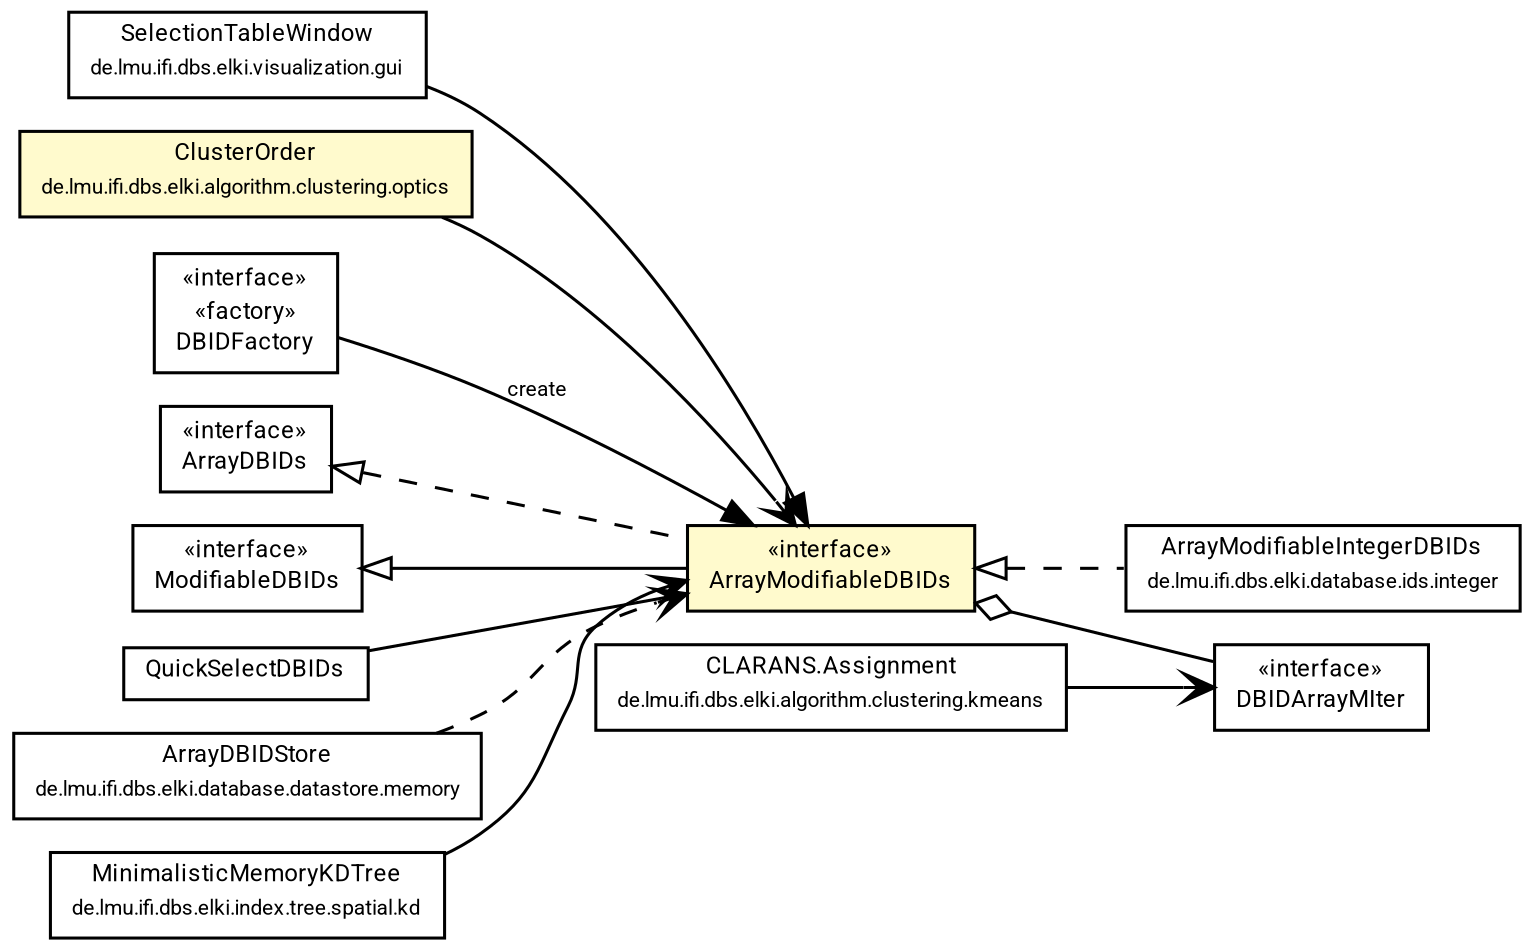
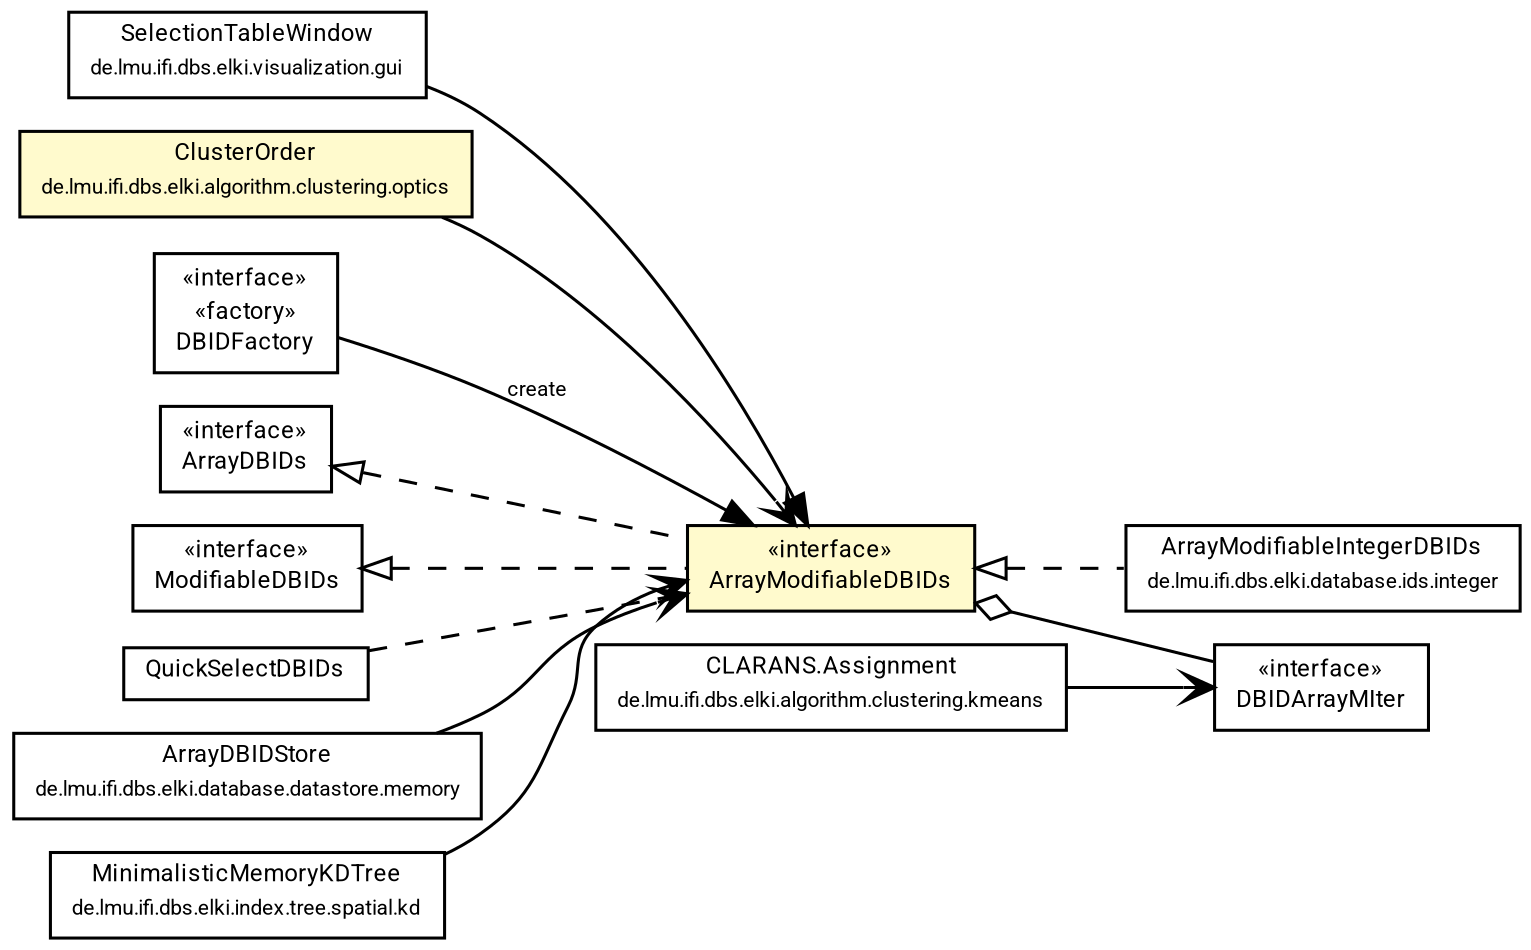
(539, 568) -> (539, 568)
(528, 622) -> (528, 622)
(544, 664) -> (544, 664)
